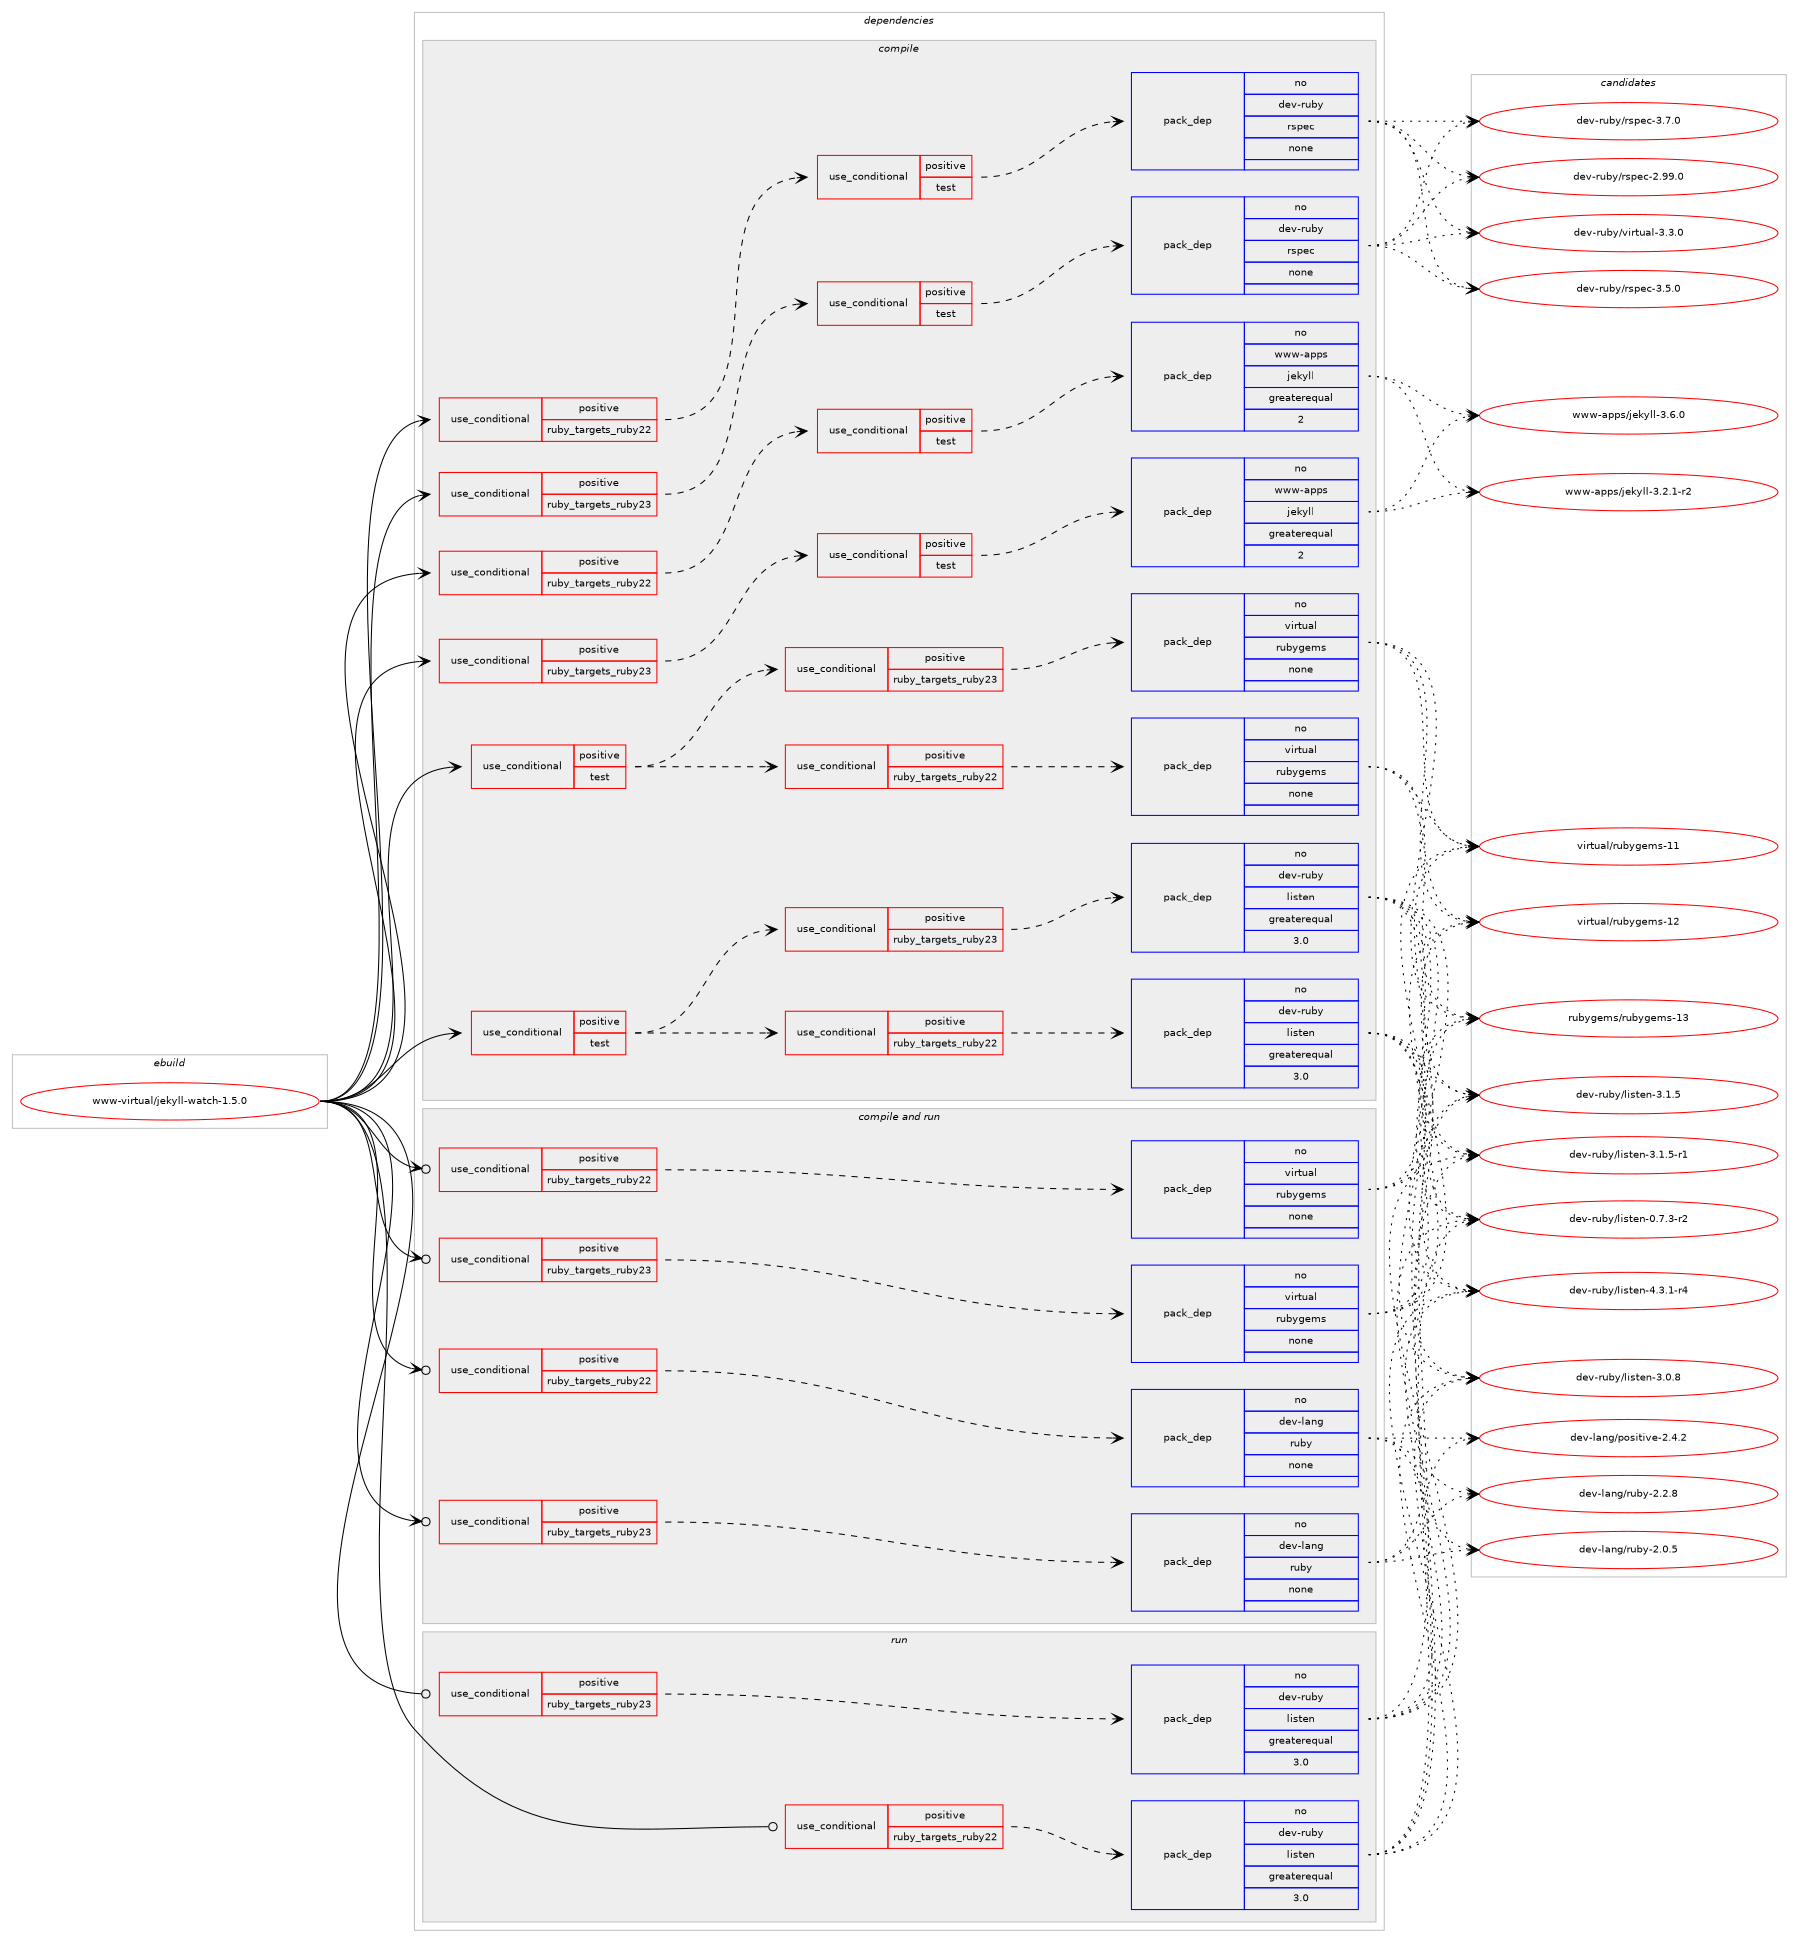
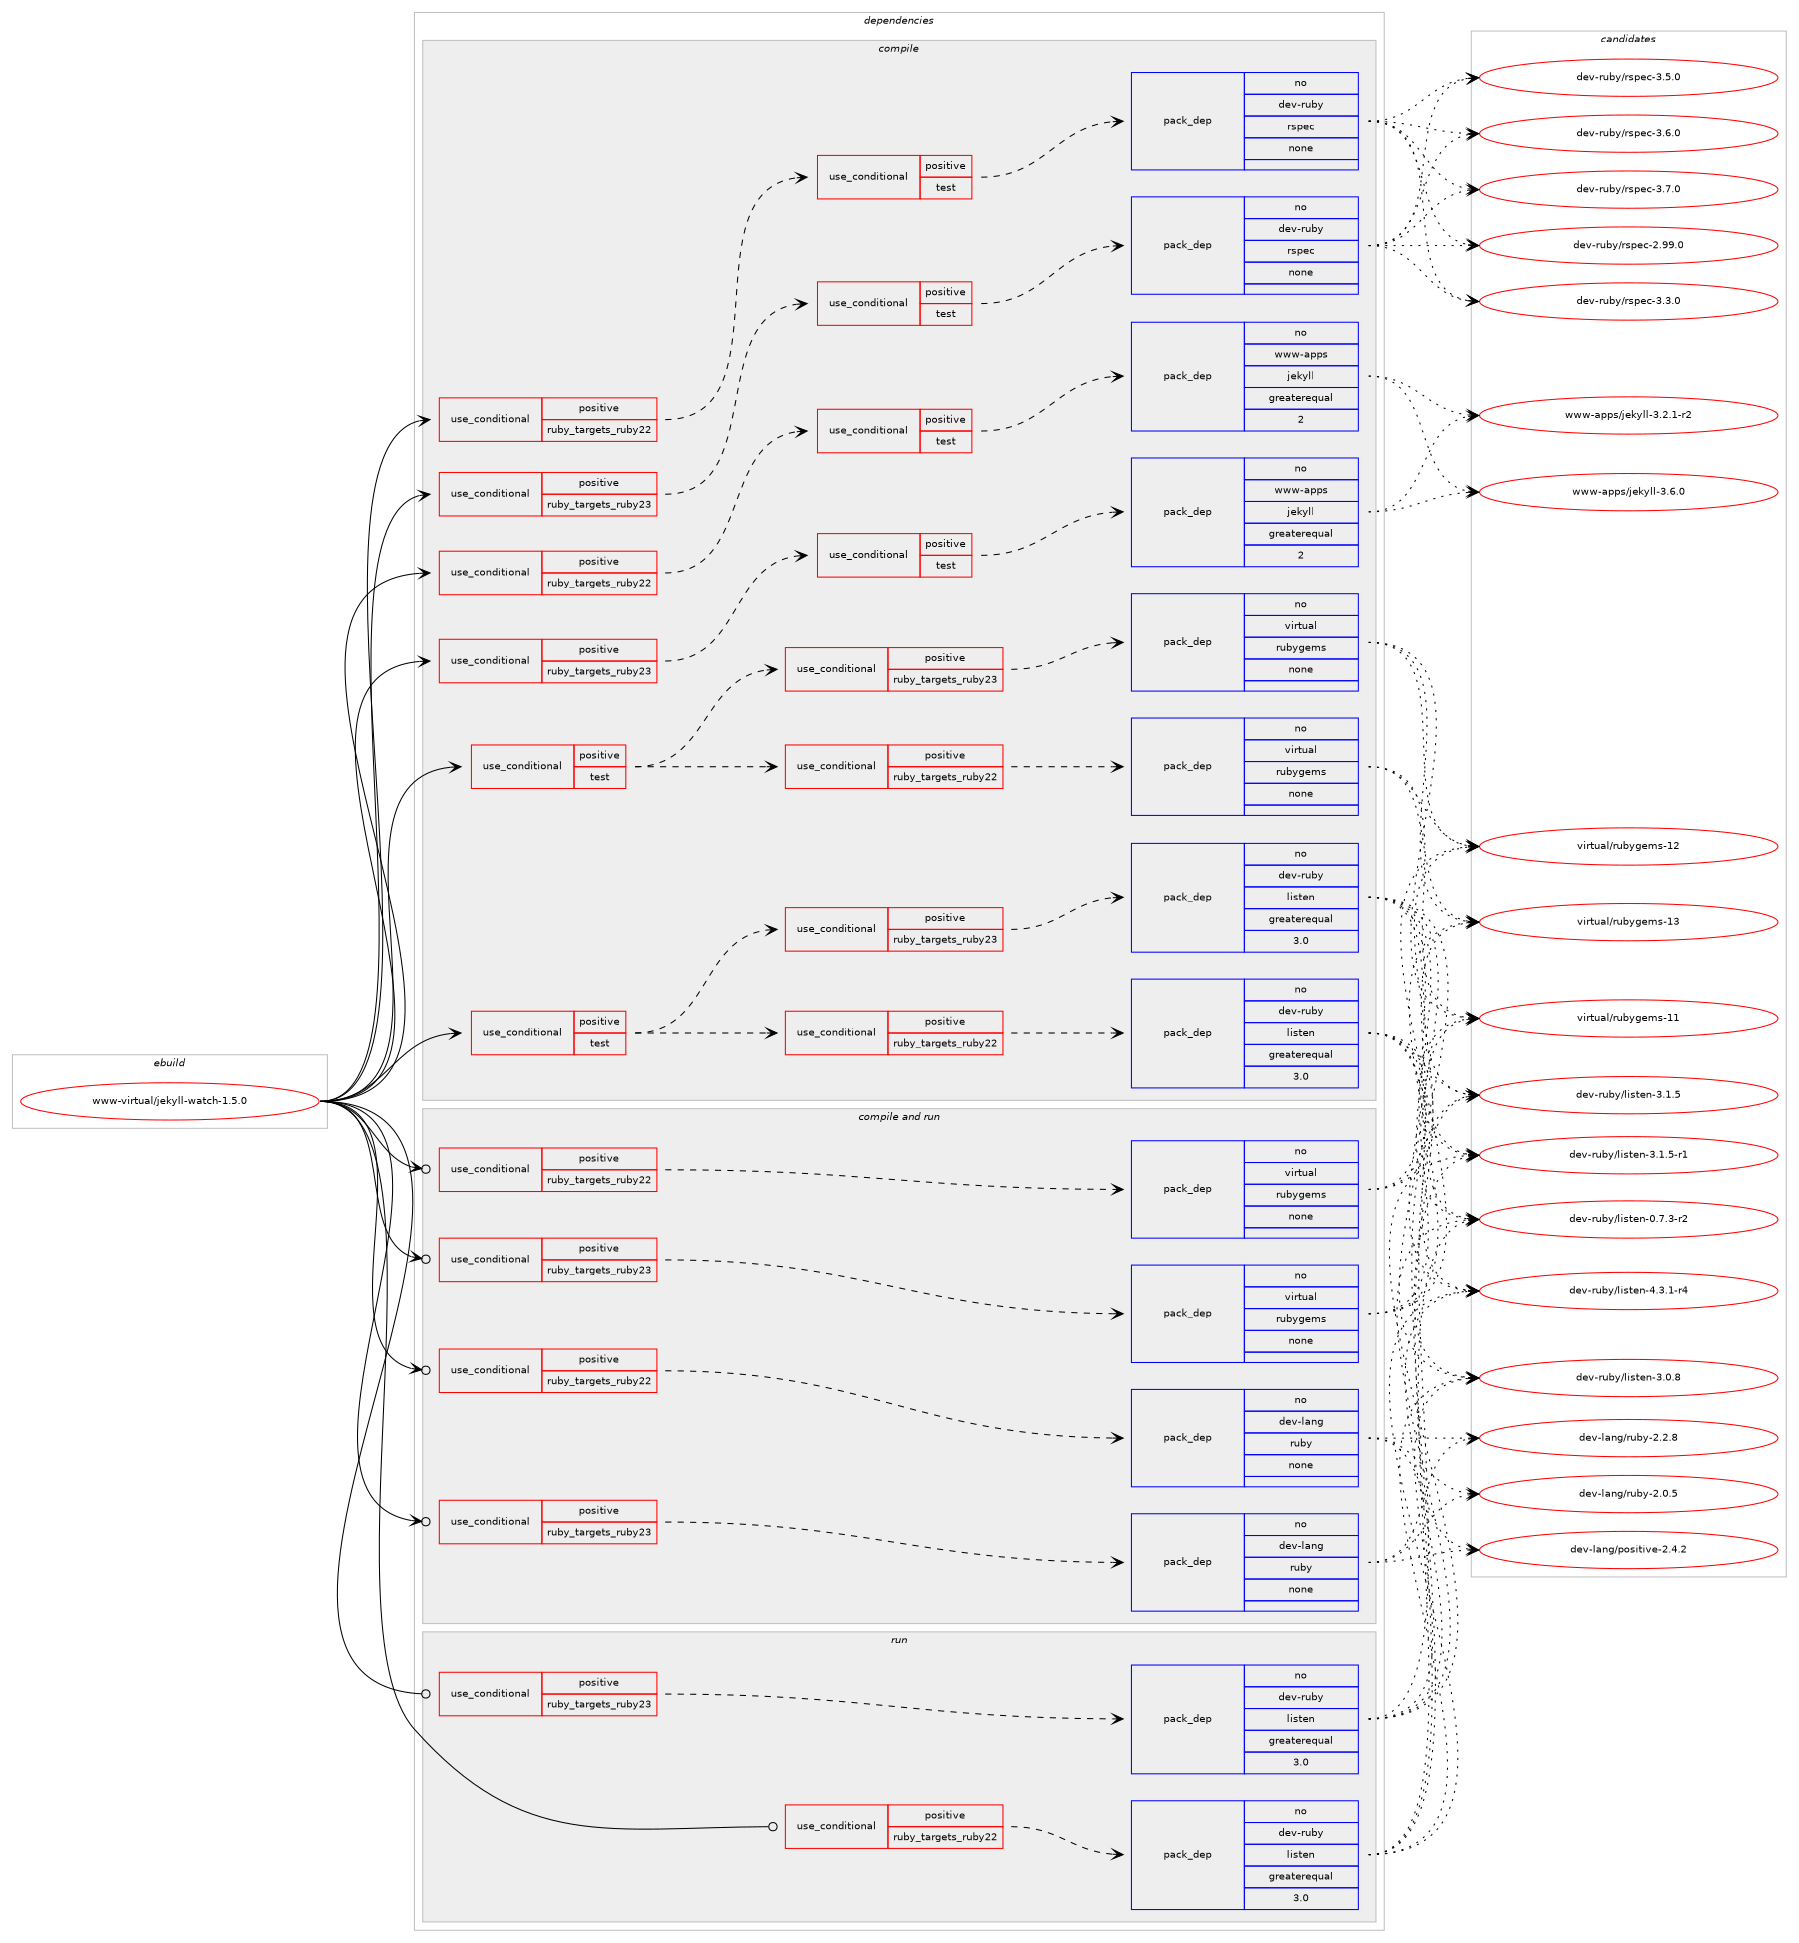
none -> (1629, 134)
(1629, 233) -> (1629, 302)
(1629, 1018) -> (1629, 922)
